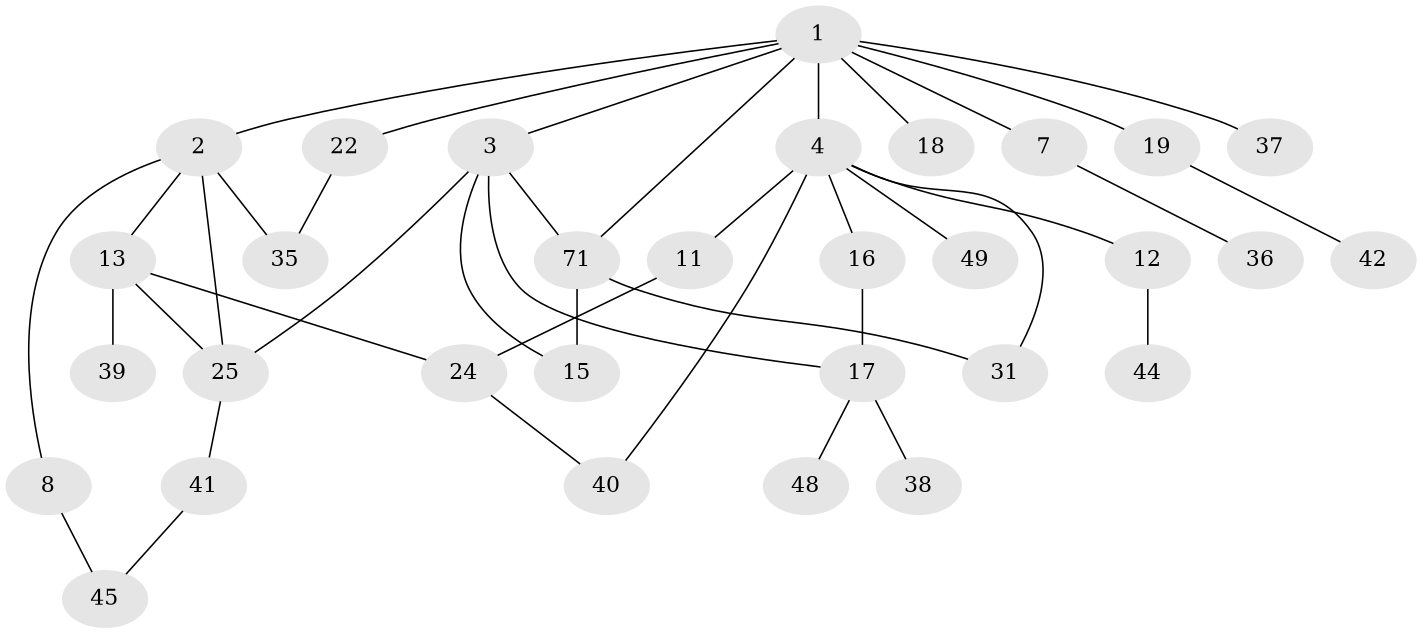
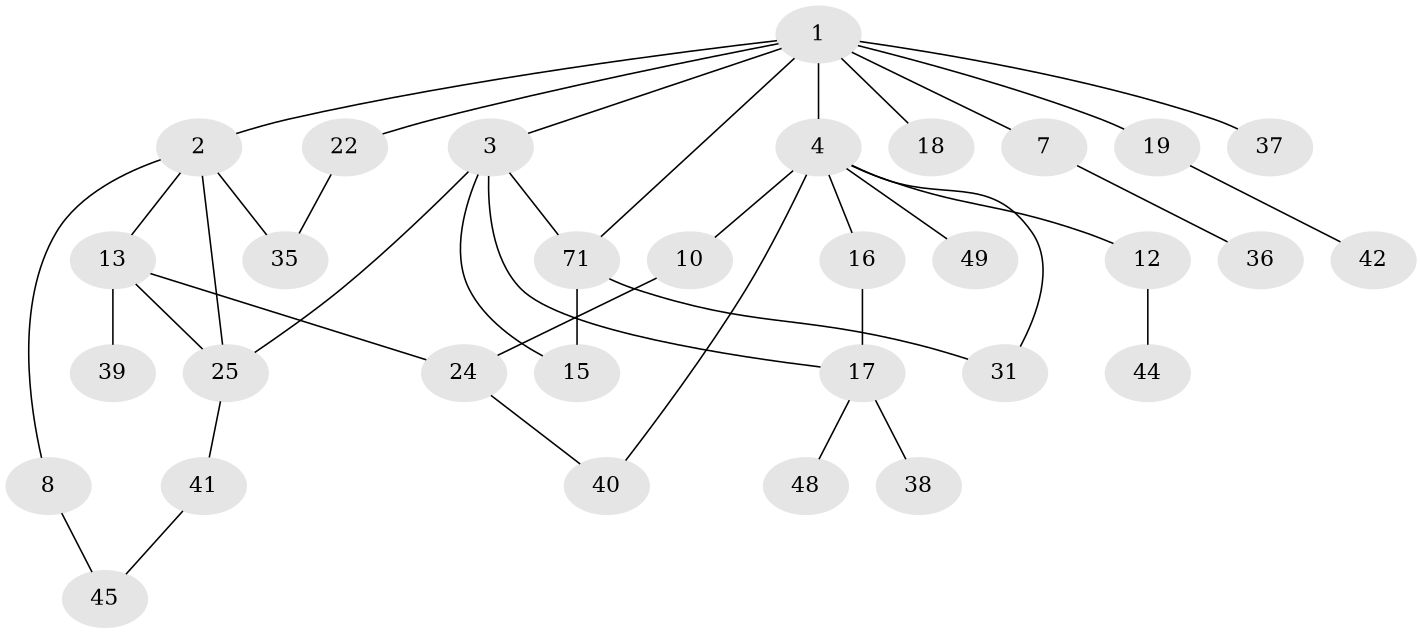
(690, 260) -> (690, 260)
